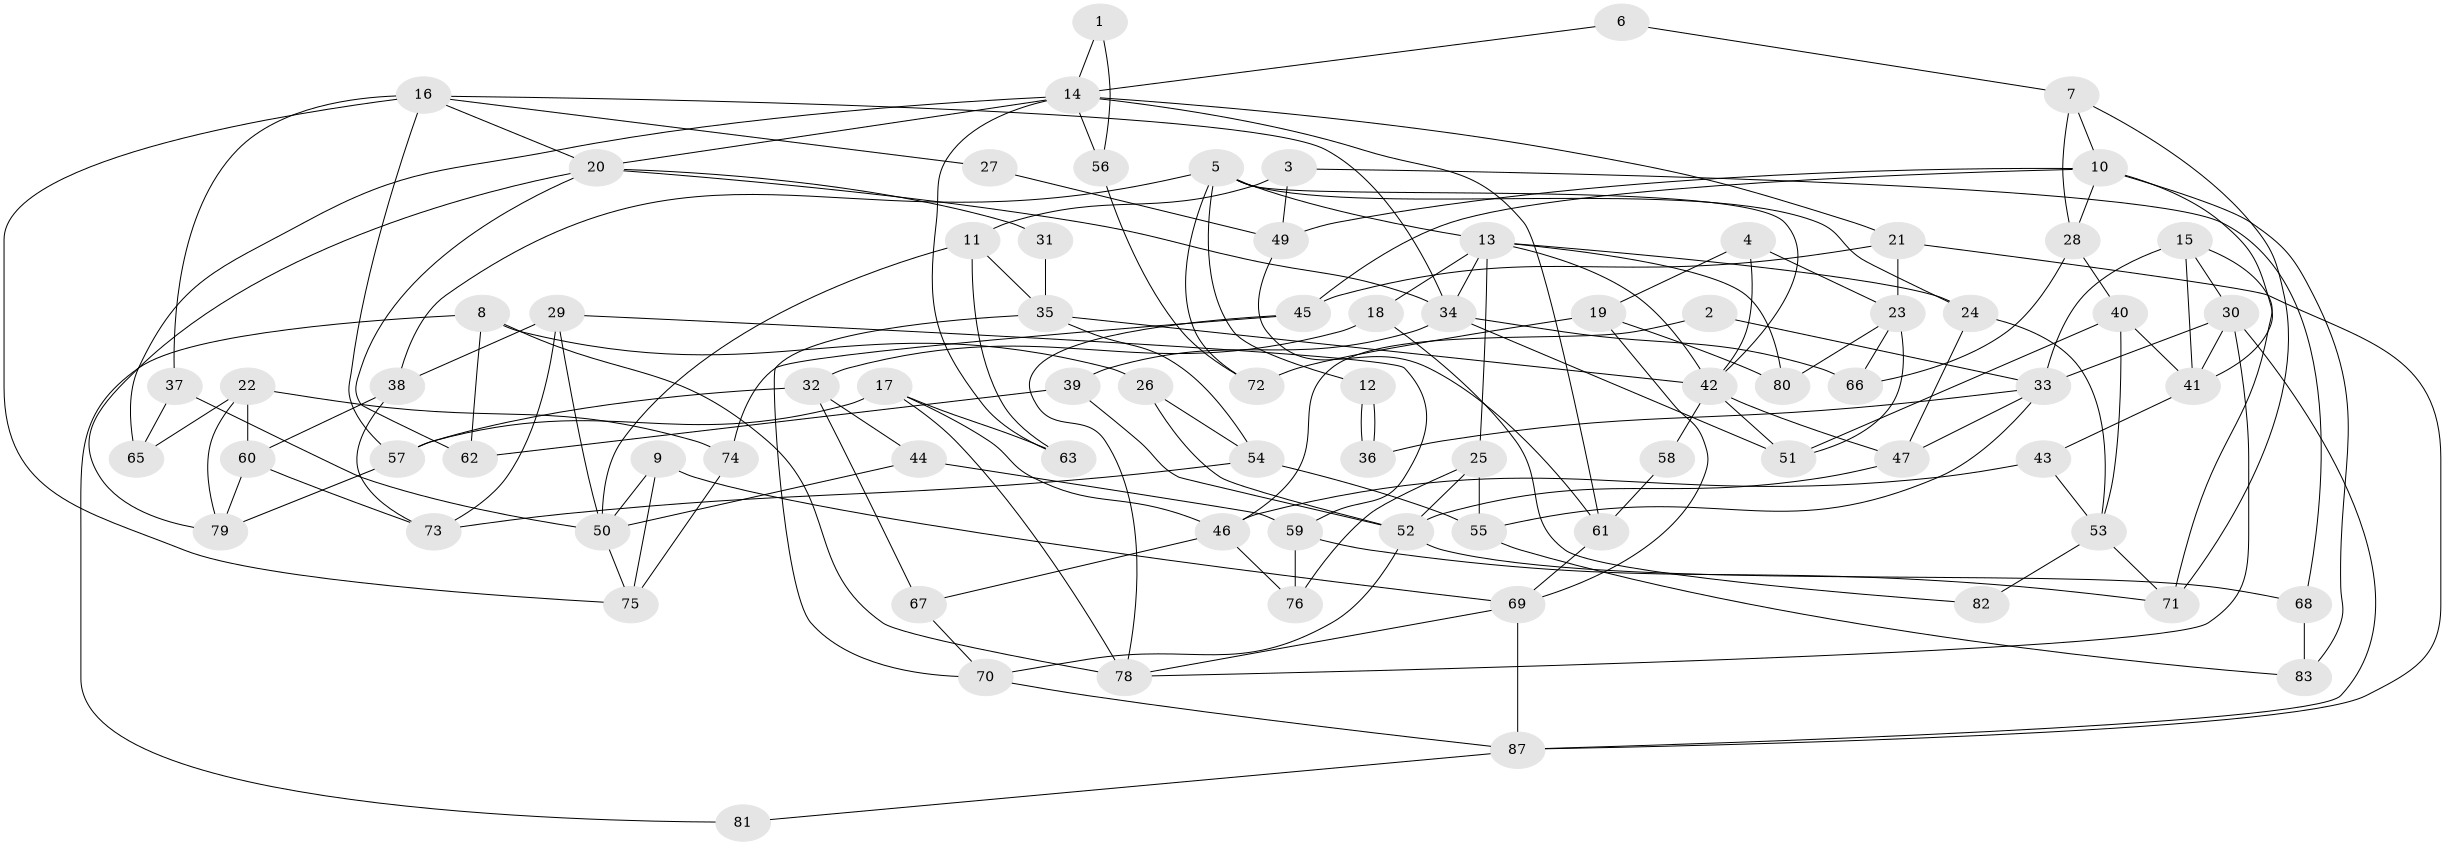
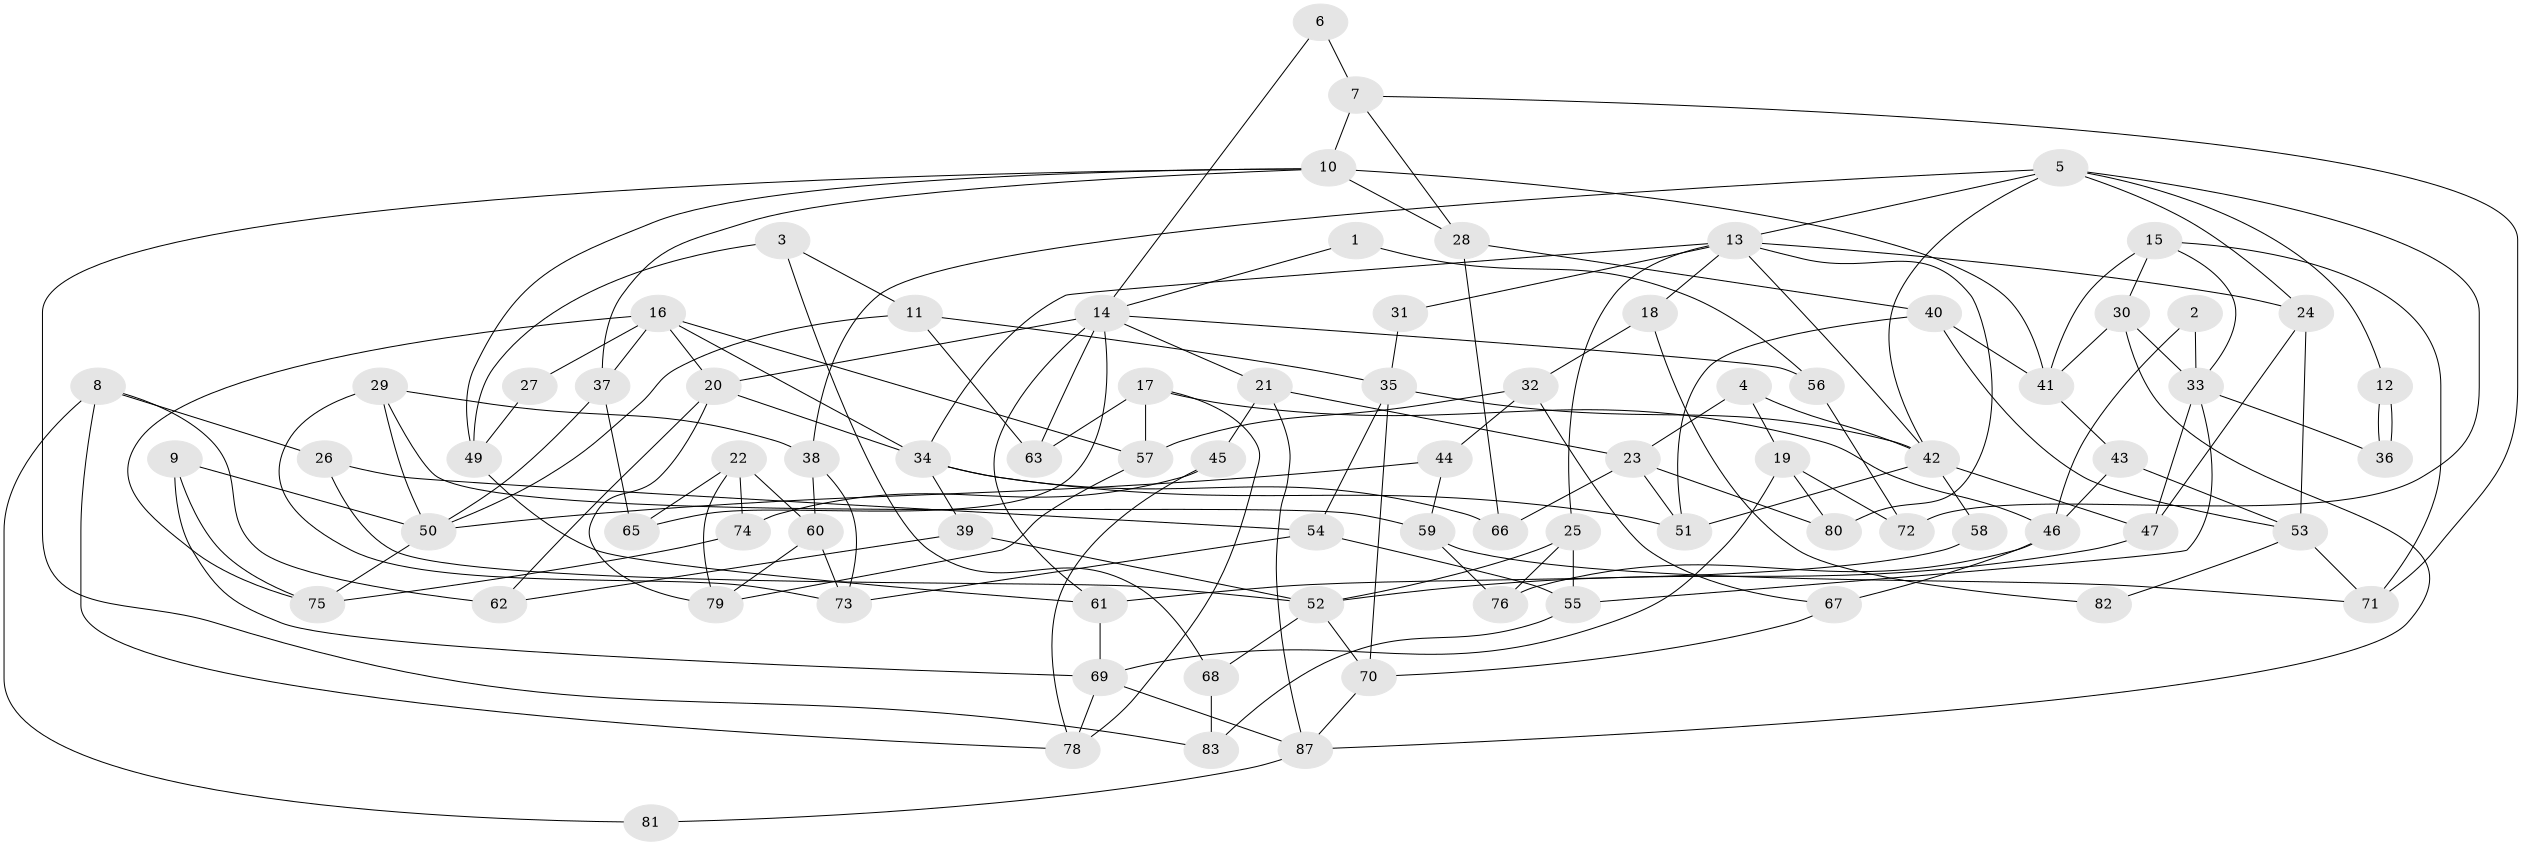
(827, 186) -> (1568, 277)
(1684, 188) -> (911, 195)
(1834, 655) -> none
